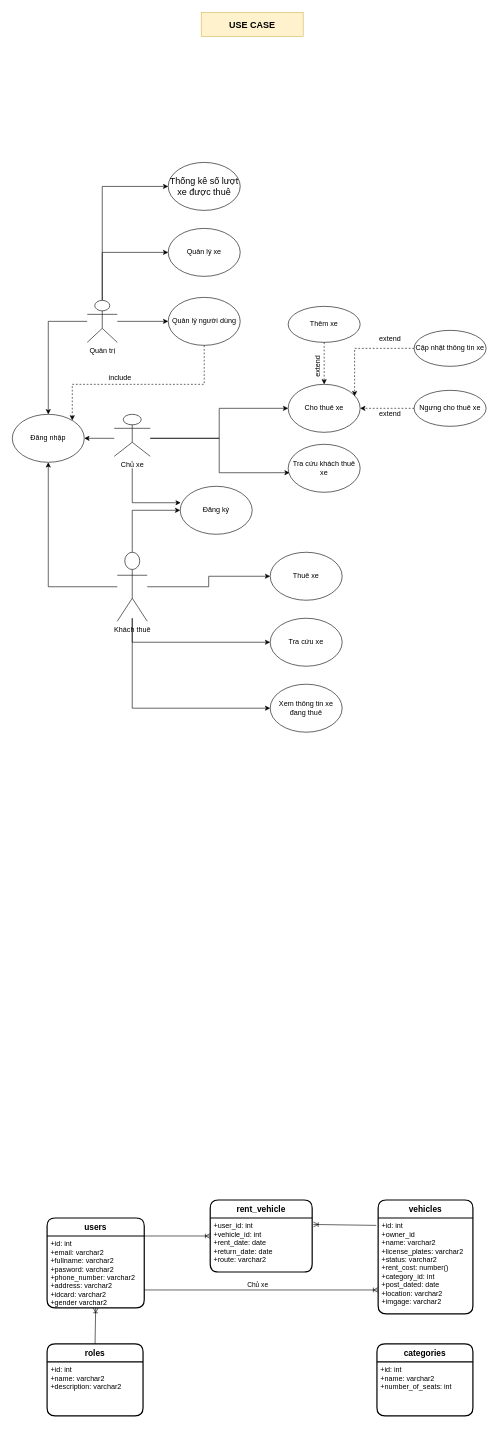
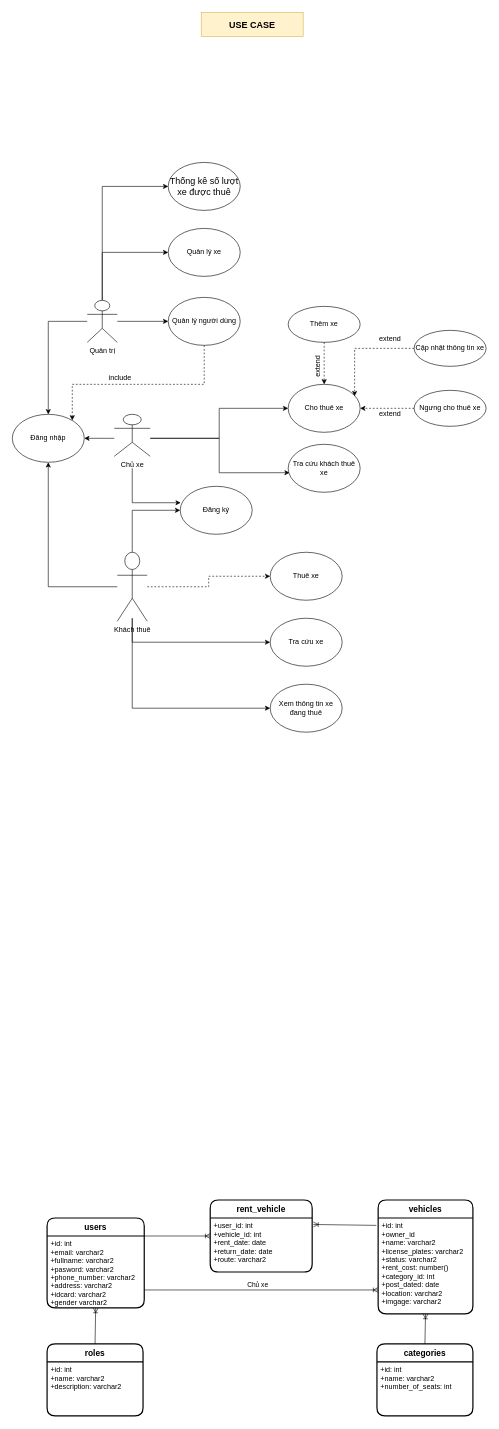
(209, 584) -> (209, 584)
none -> (426, 1322)
